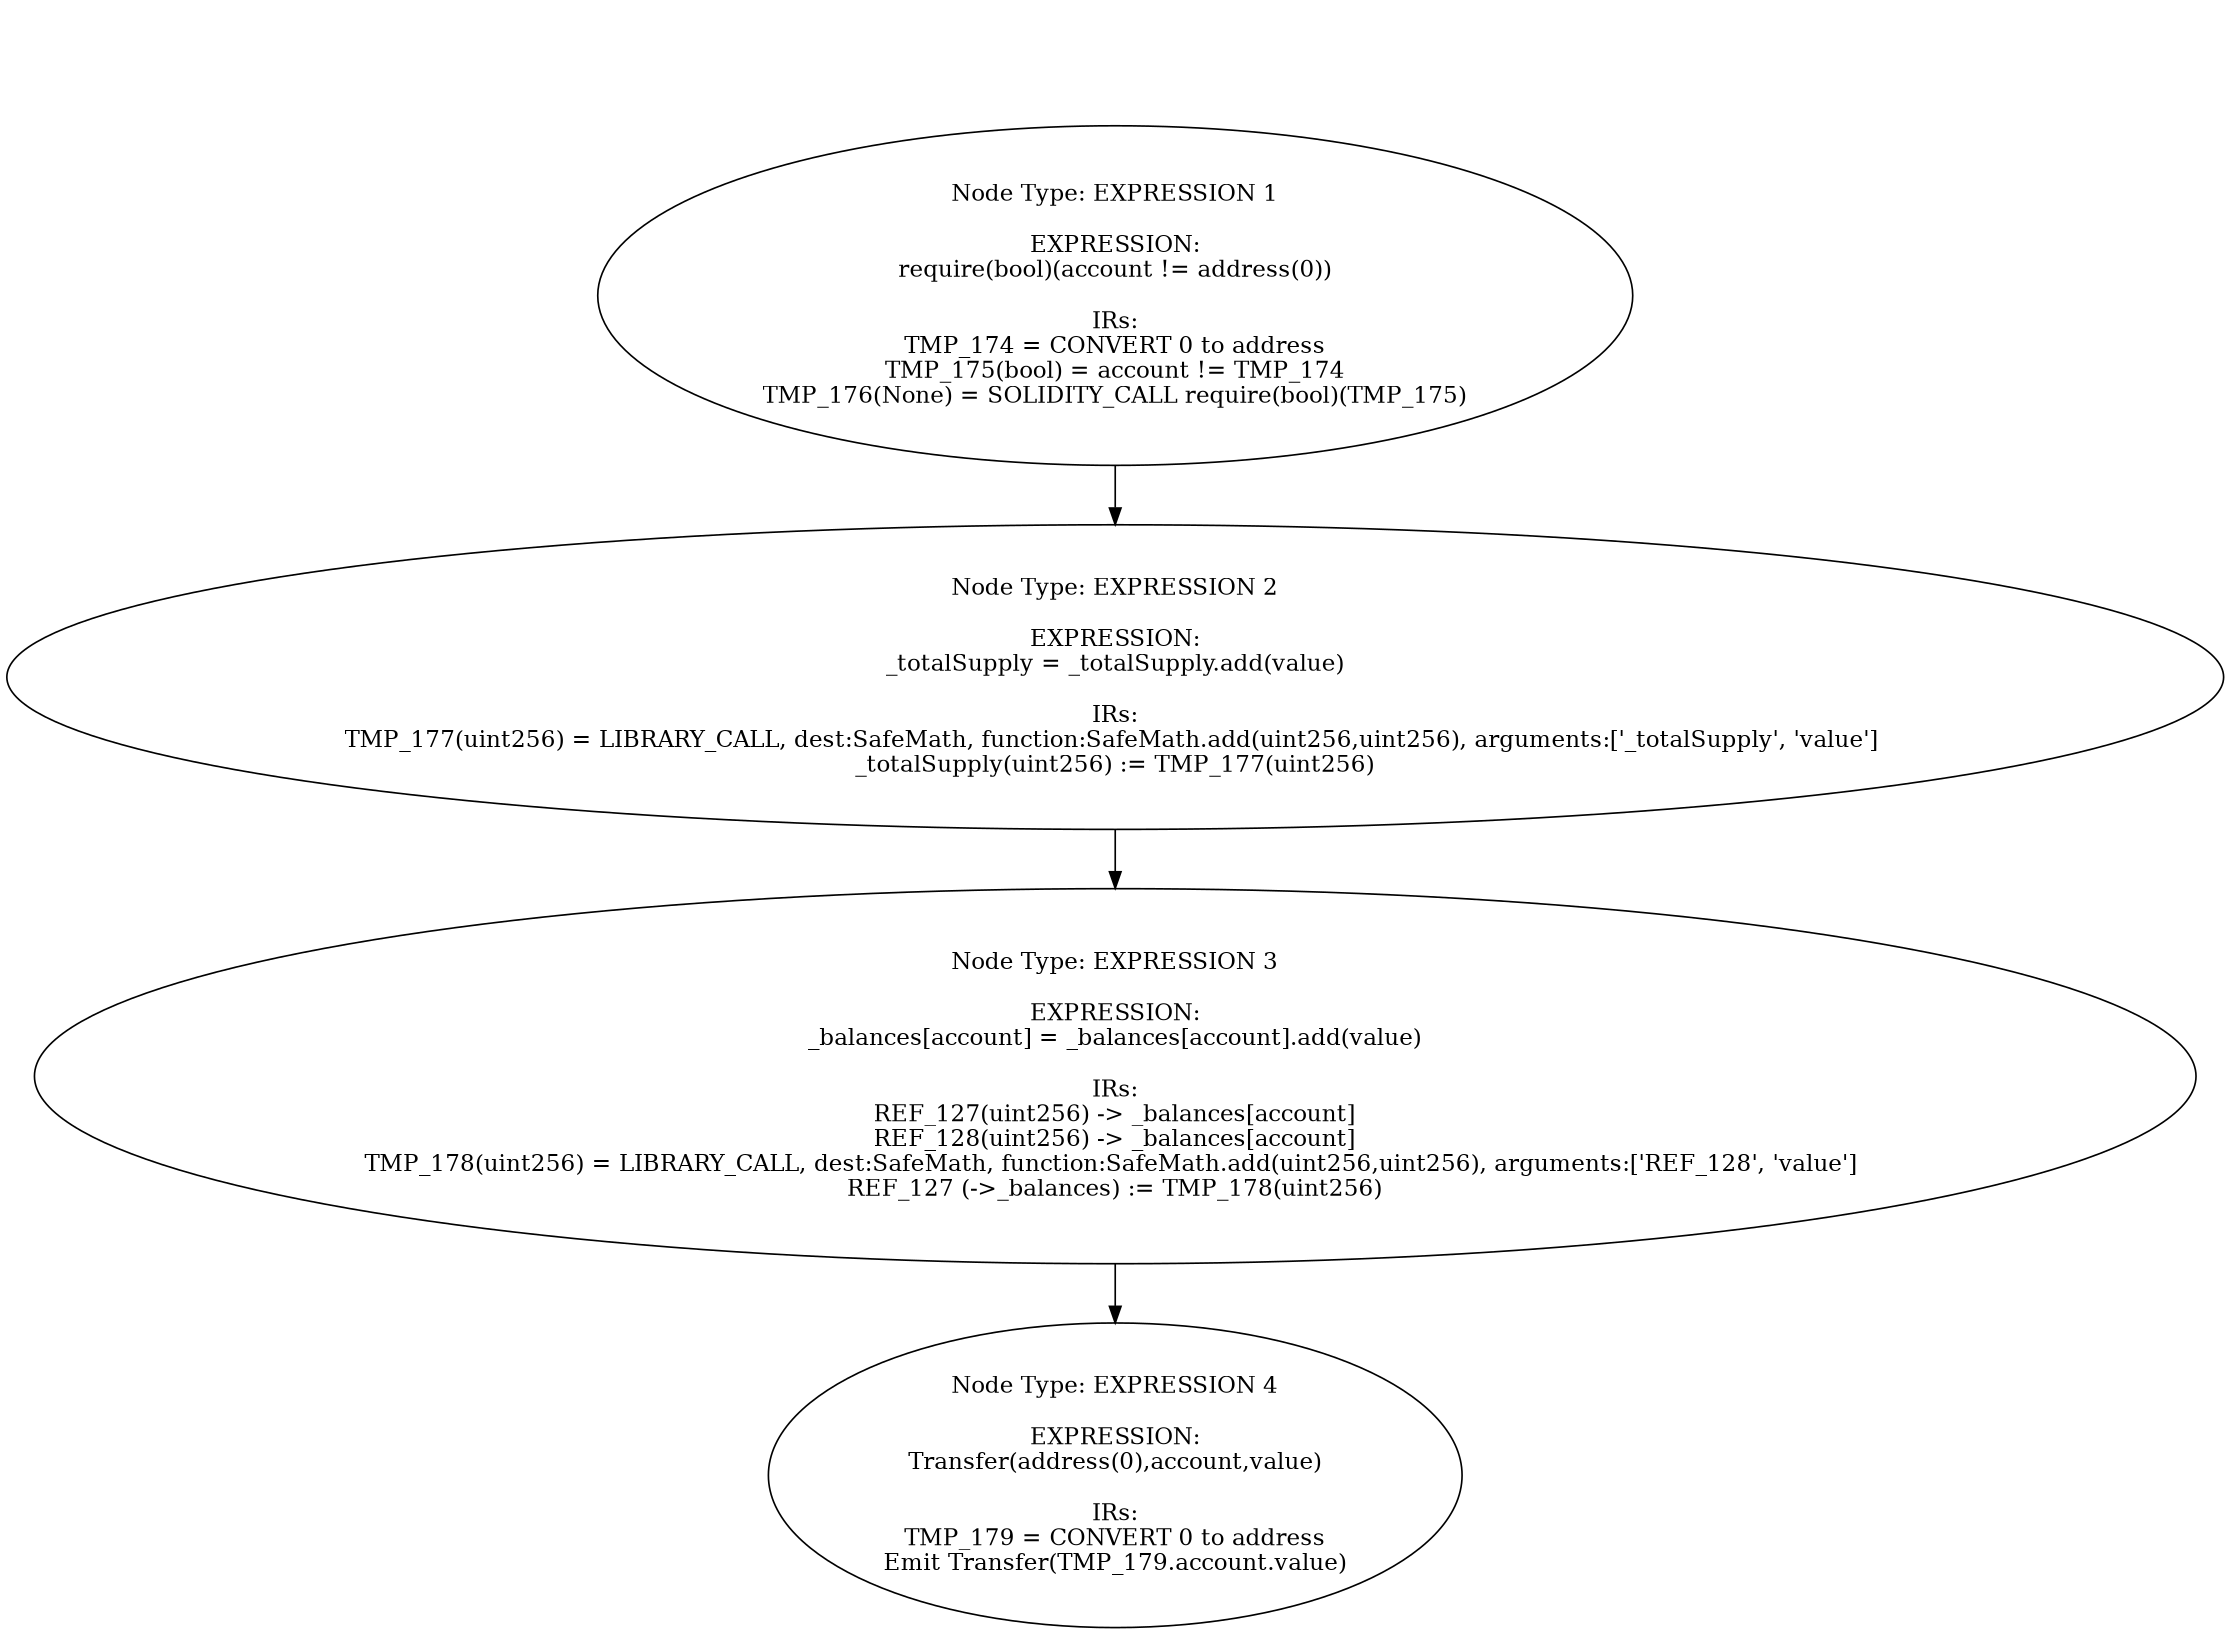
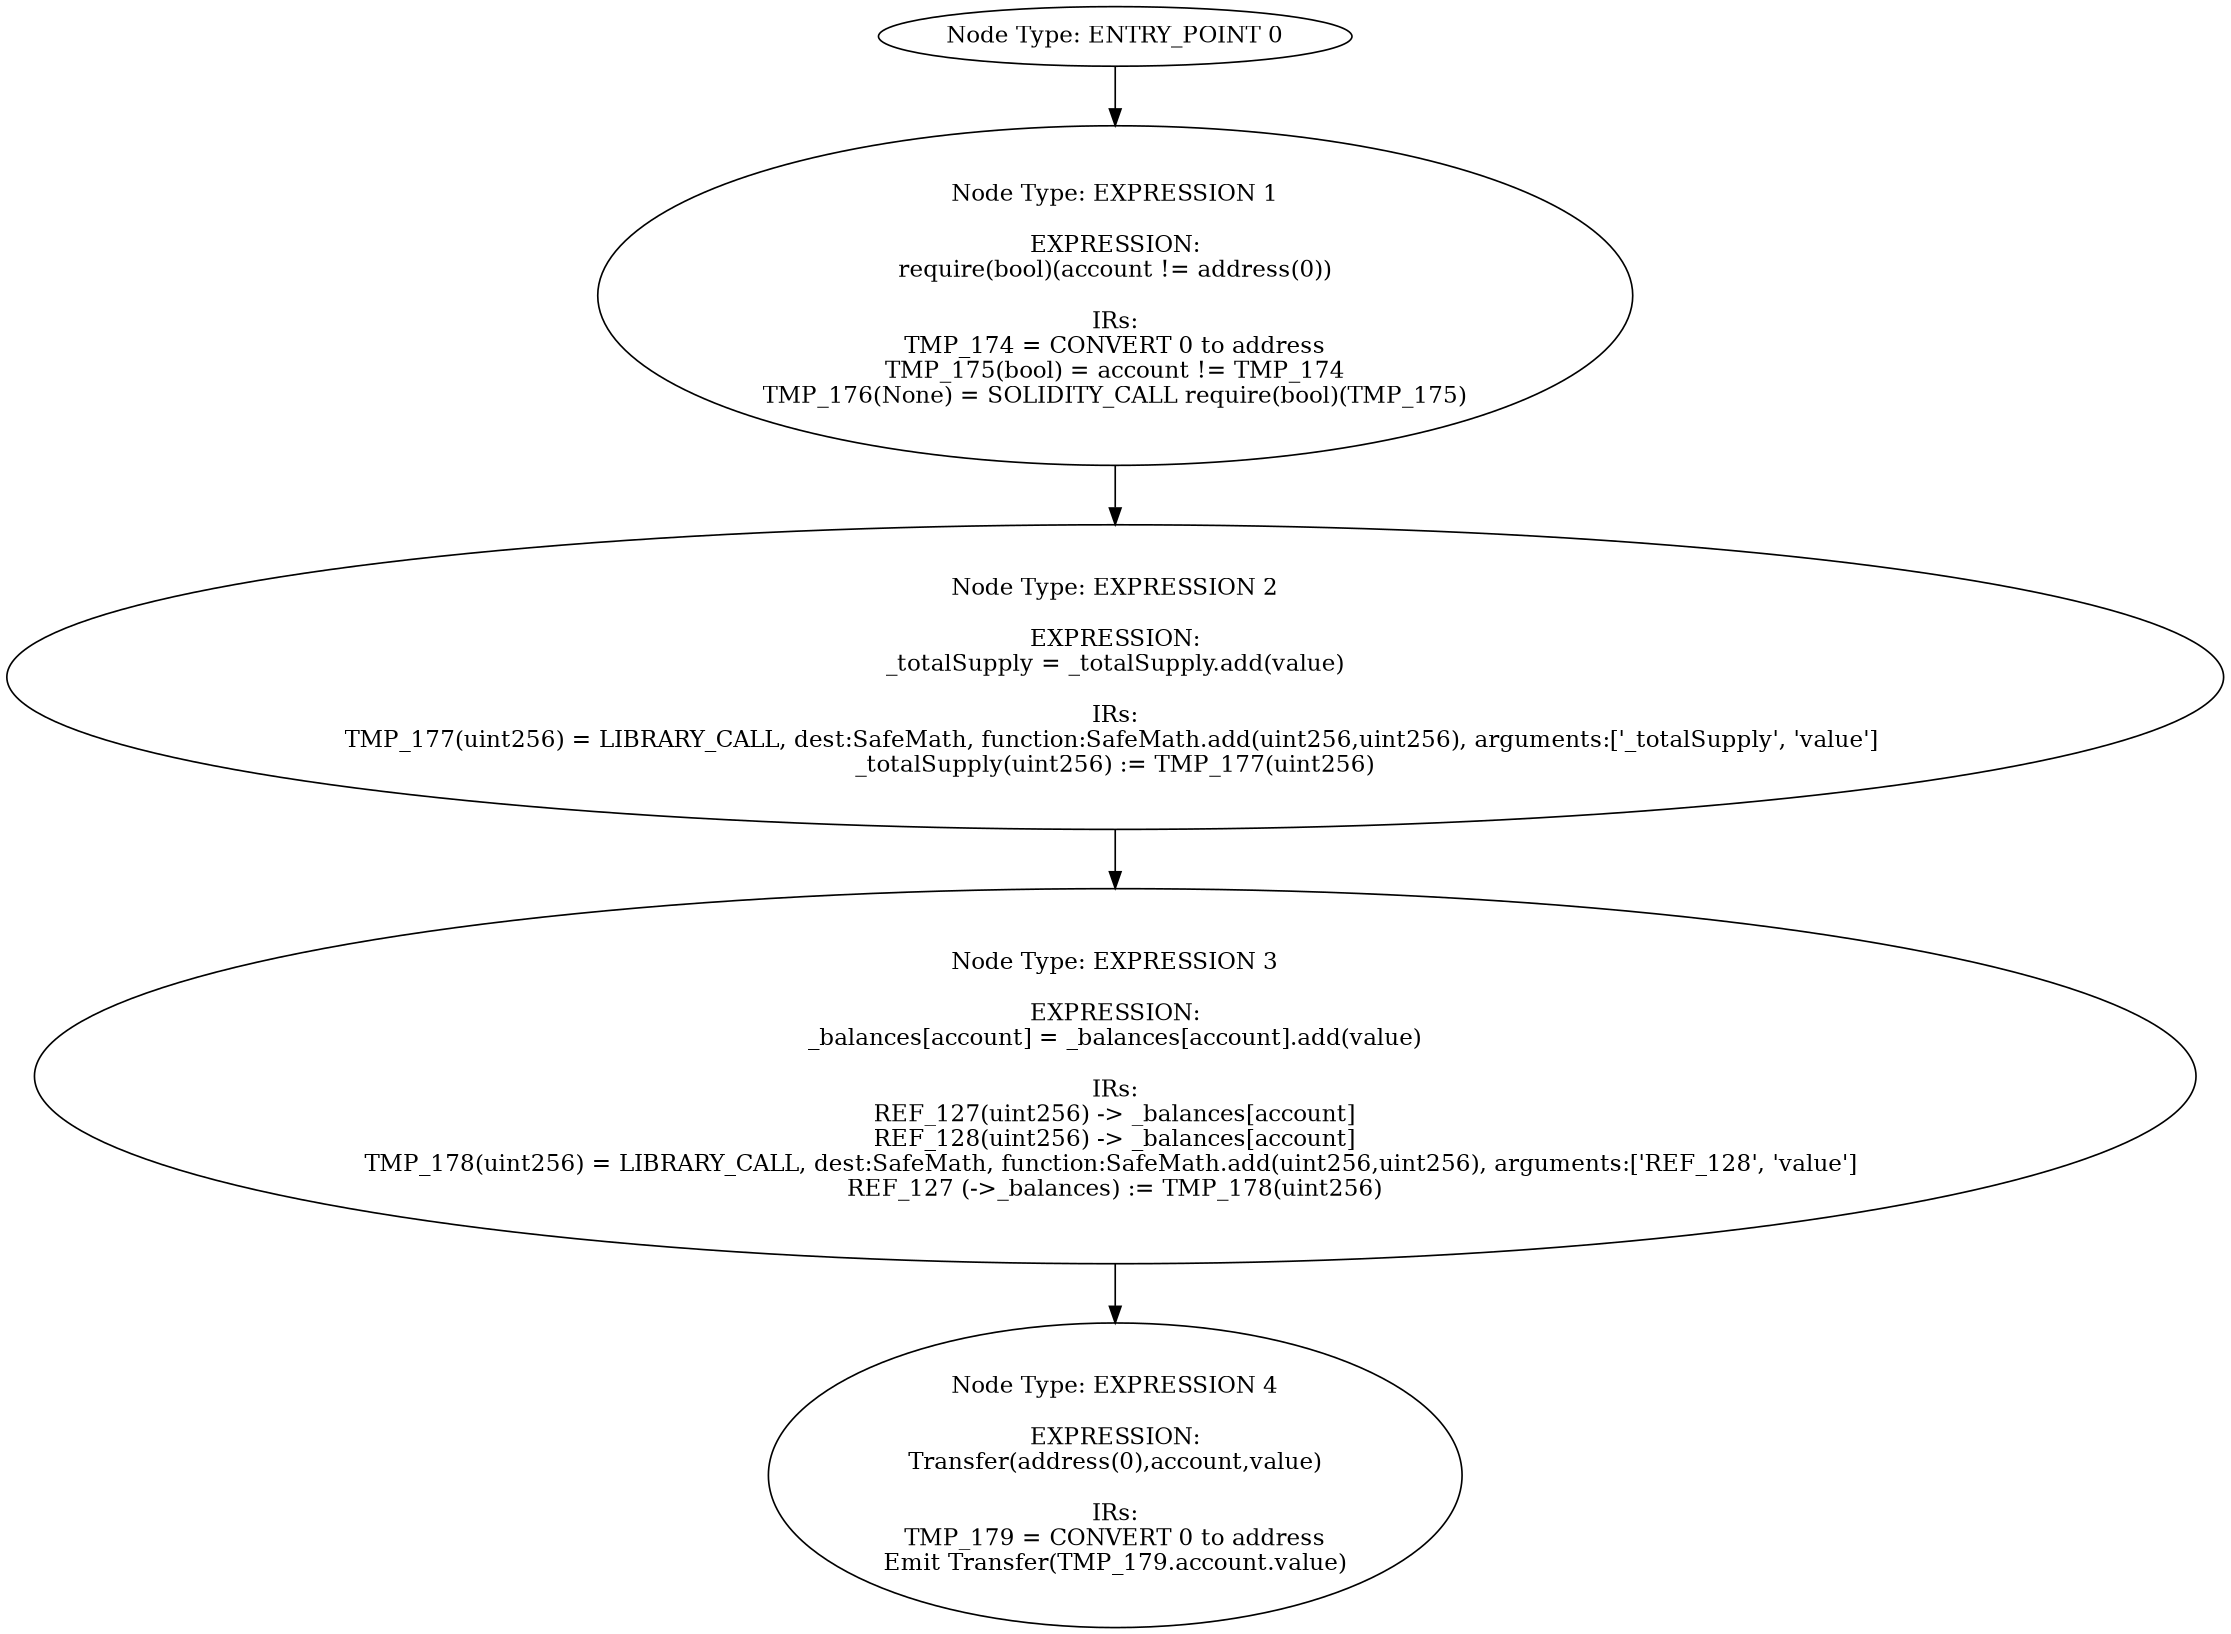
none -> (1115, 36)
